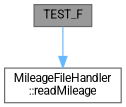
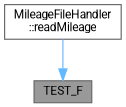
(63, 41) -> (63, 54)
